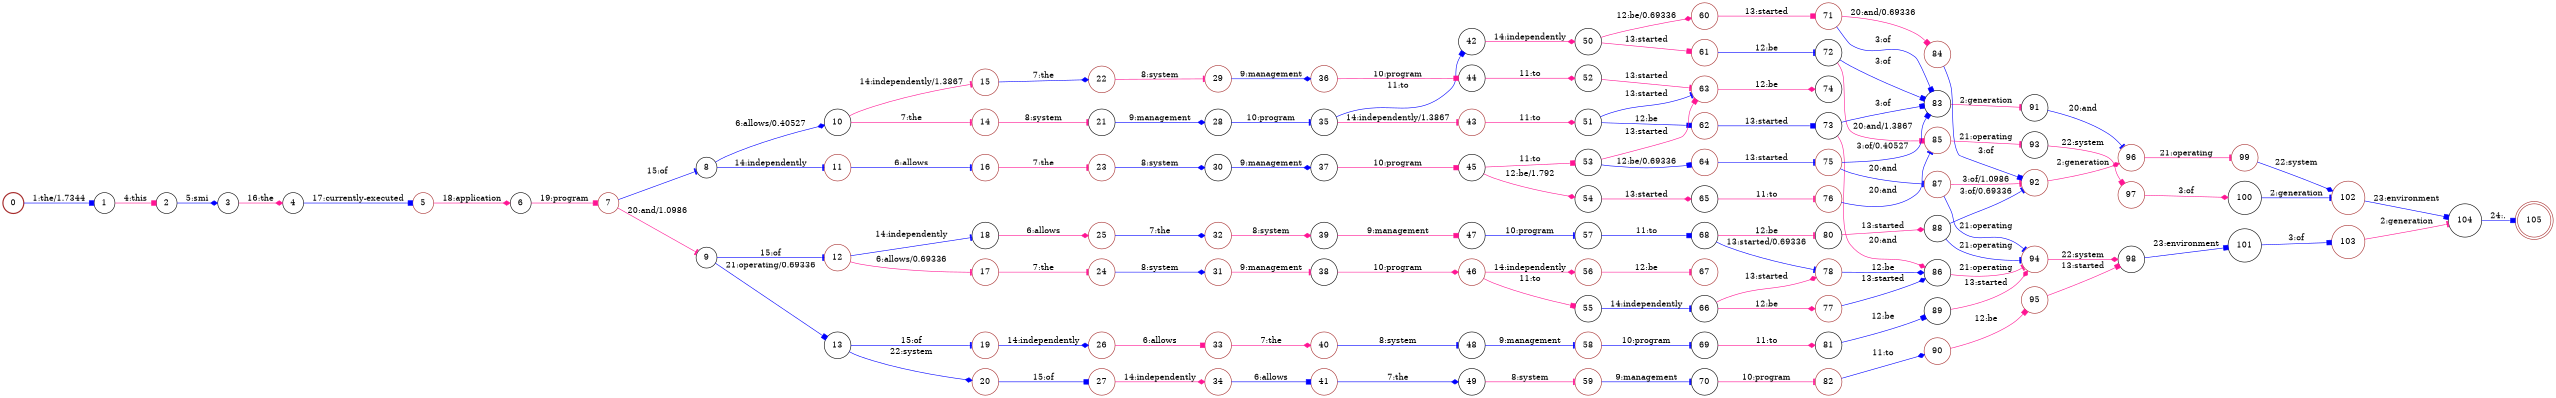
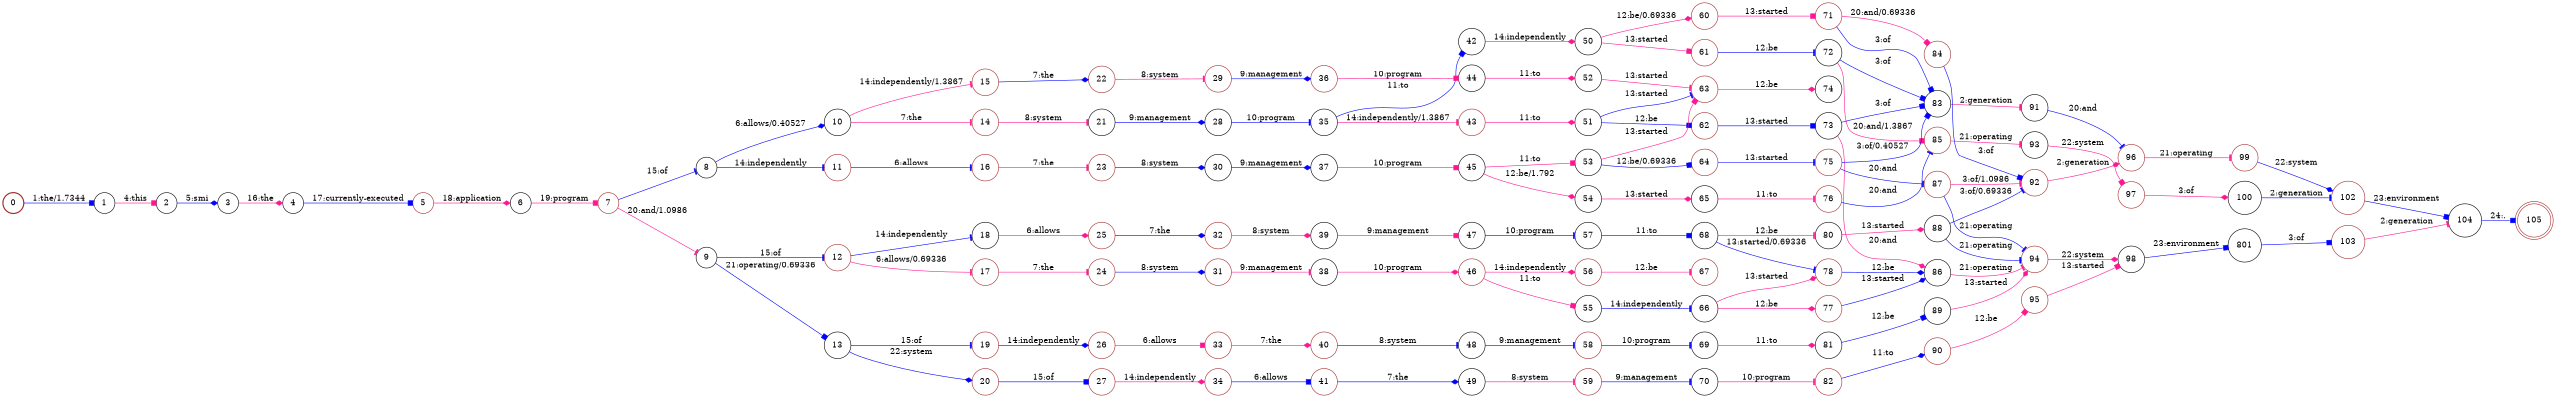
(2245, 245) -> (2245, 245)
